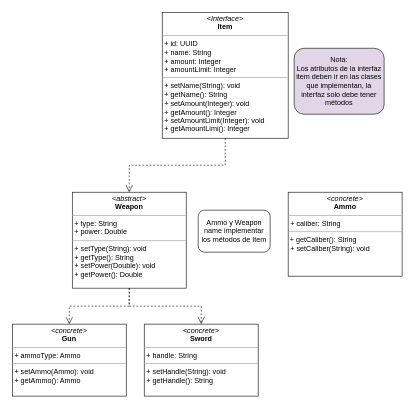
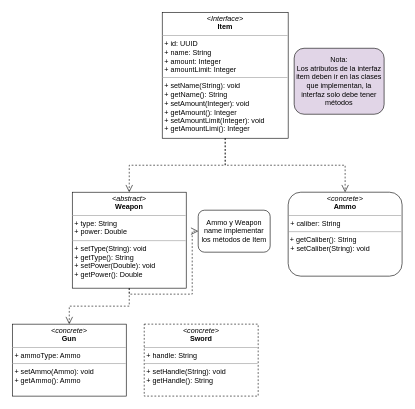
none -> (298, 165)
(345, 234) -> (345, 234)
(174, 306) -> (192, 291)
(201, 360) -> (201, 360)
